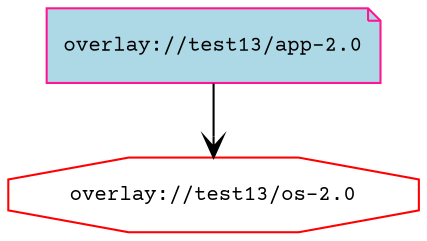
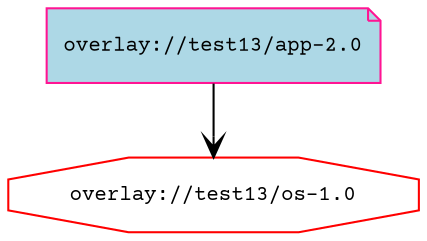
(214, 195) -> (214, 195)
